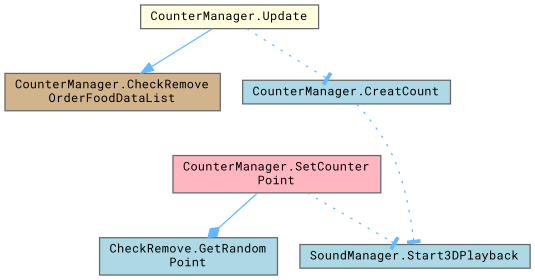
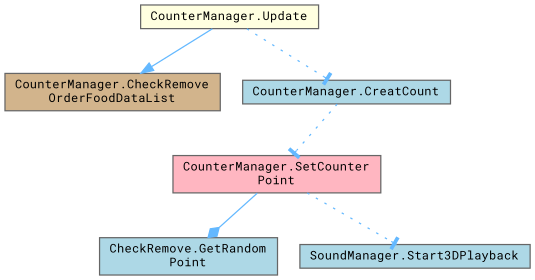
(397, 166) -> (317, 127)
